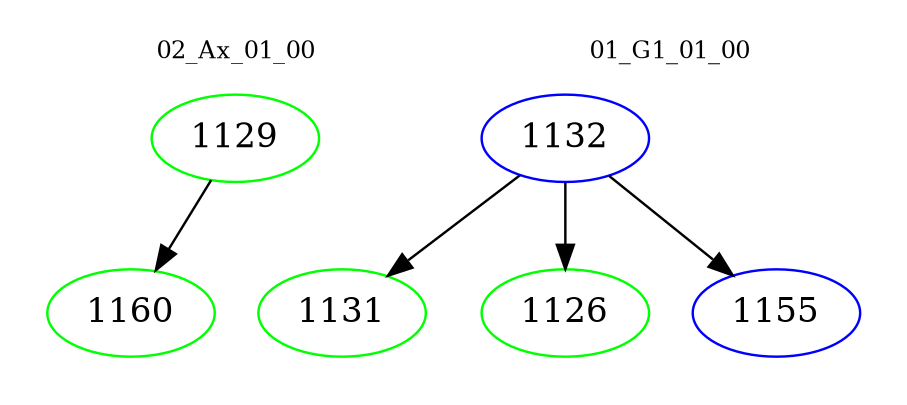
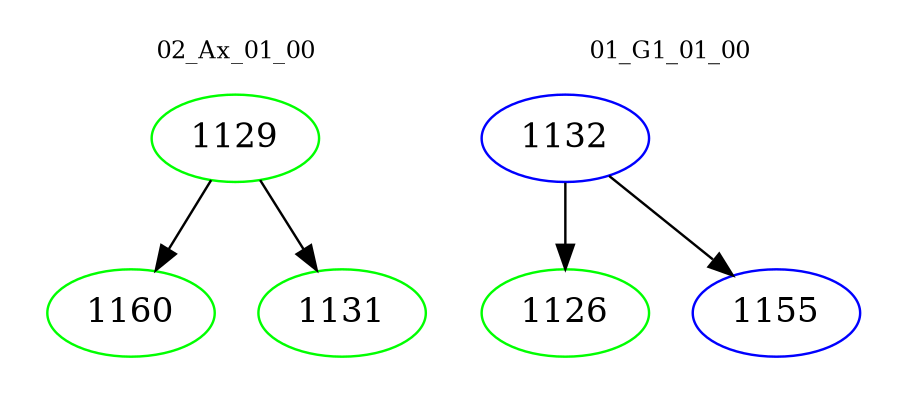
(478, 207) -> (282, 215)
